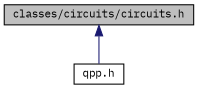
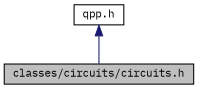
(99, 50) -> (99, 50)
